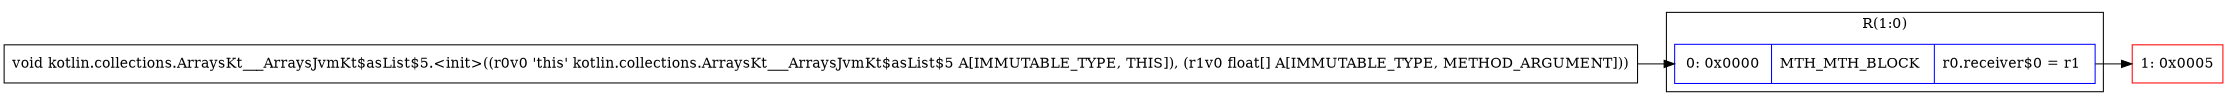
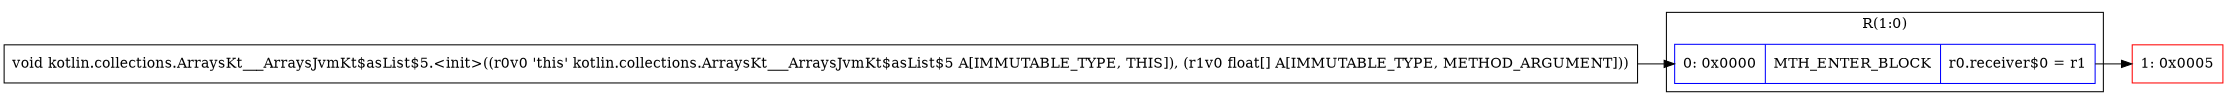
(1850, 63) -> (1853, 63)
